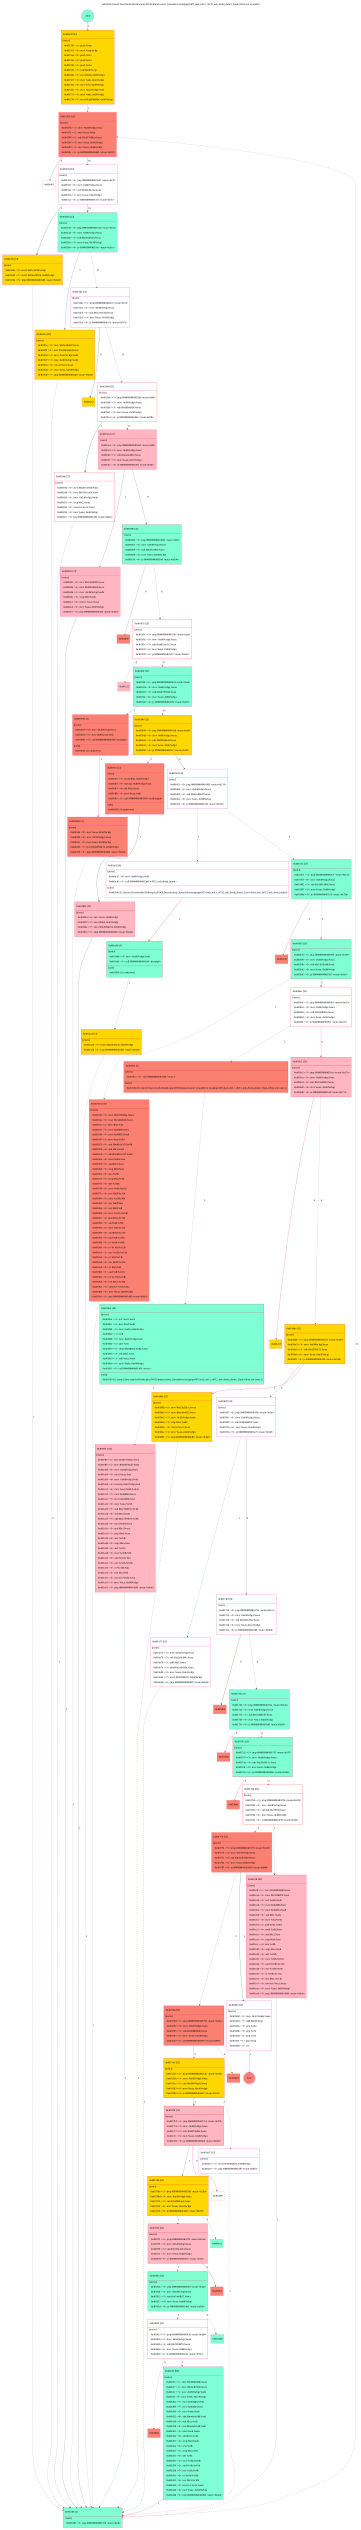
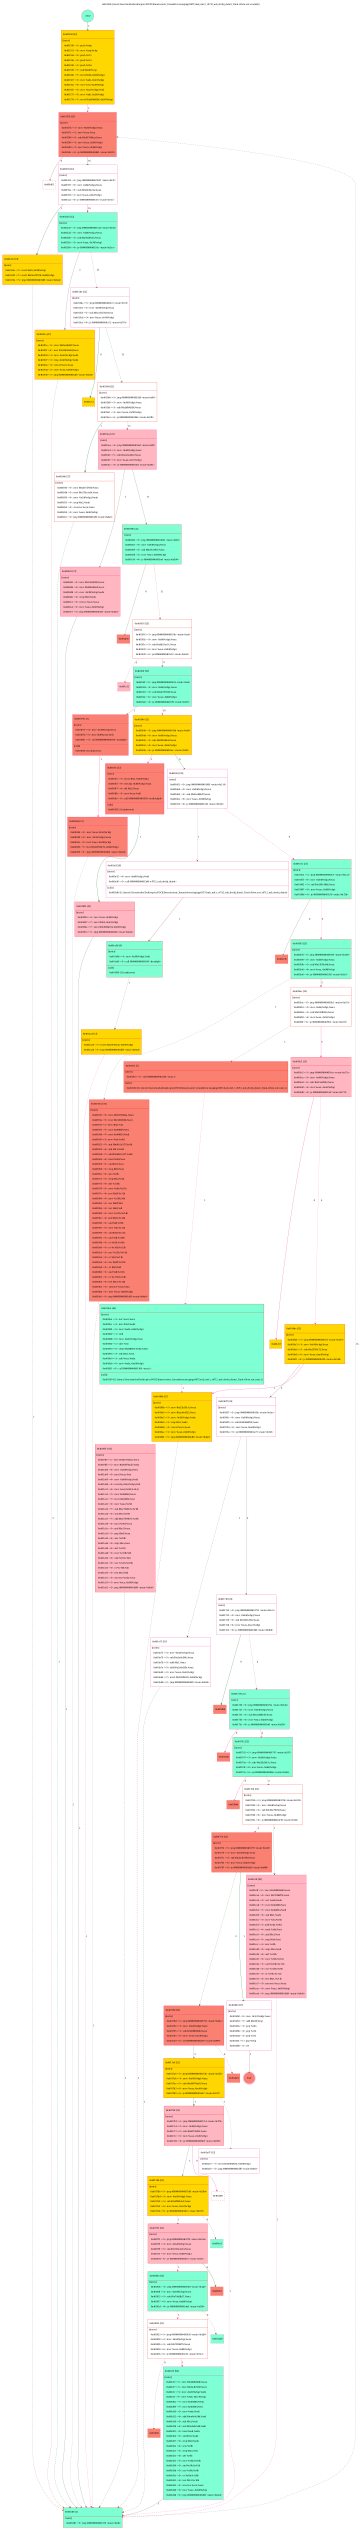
(143, 1413) -> (182, 1388)
